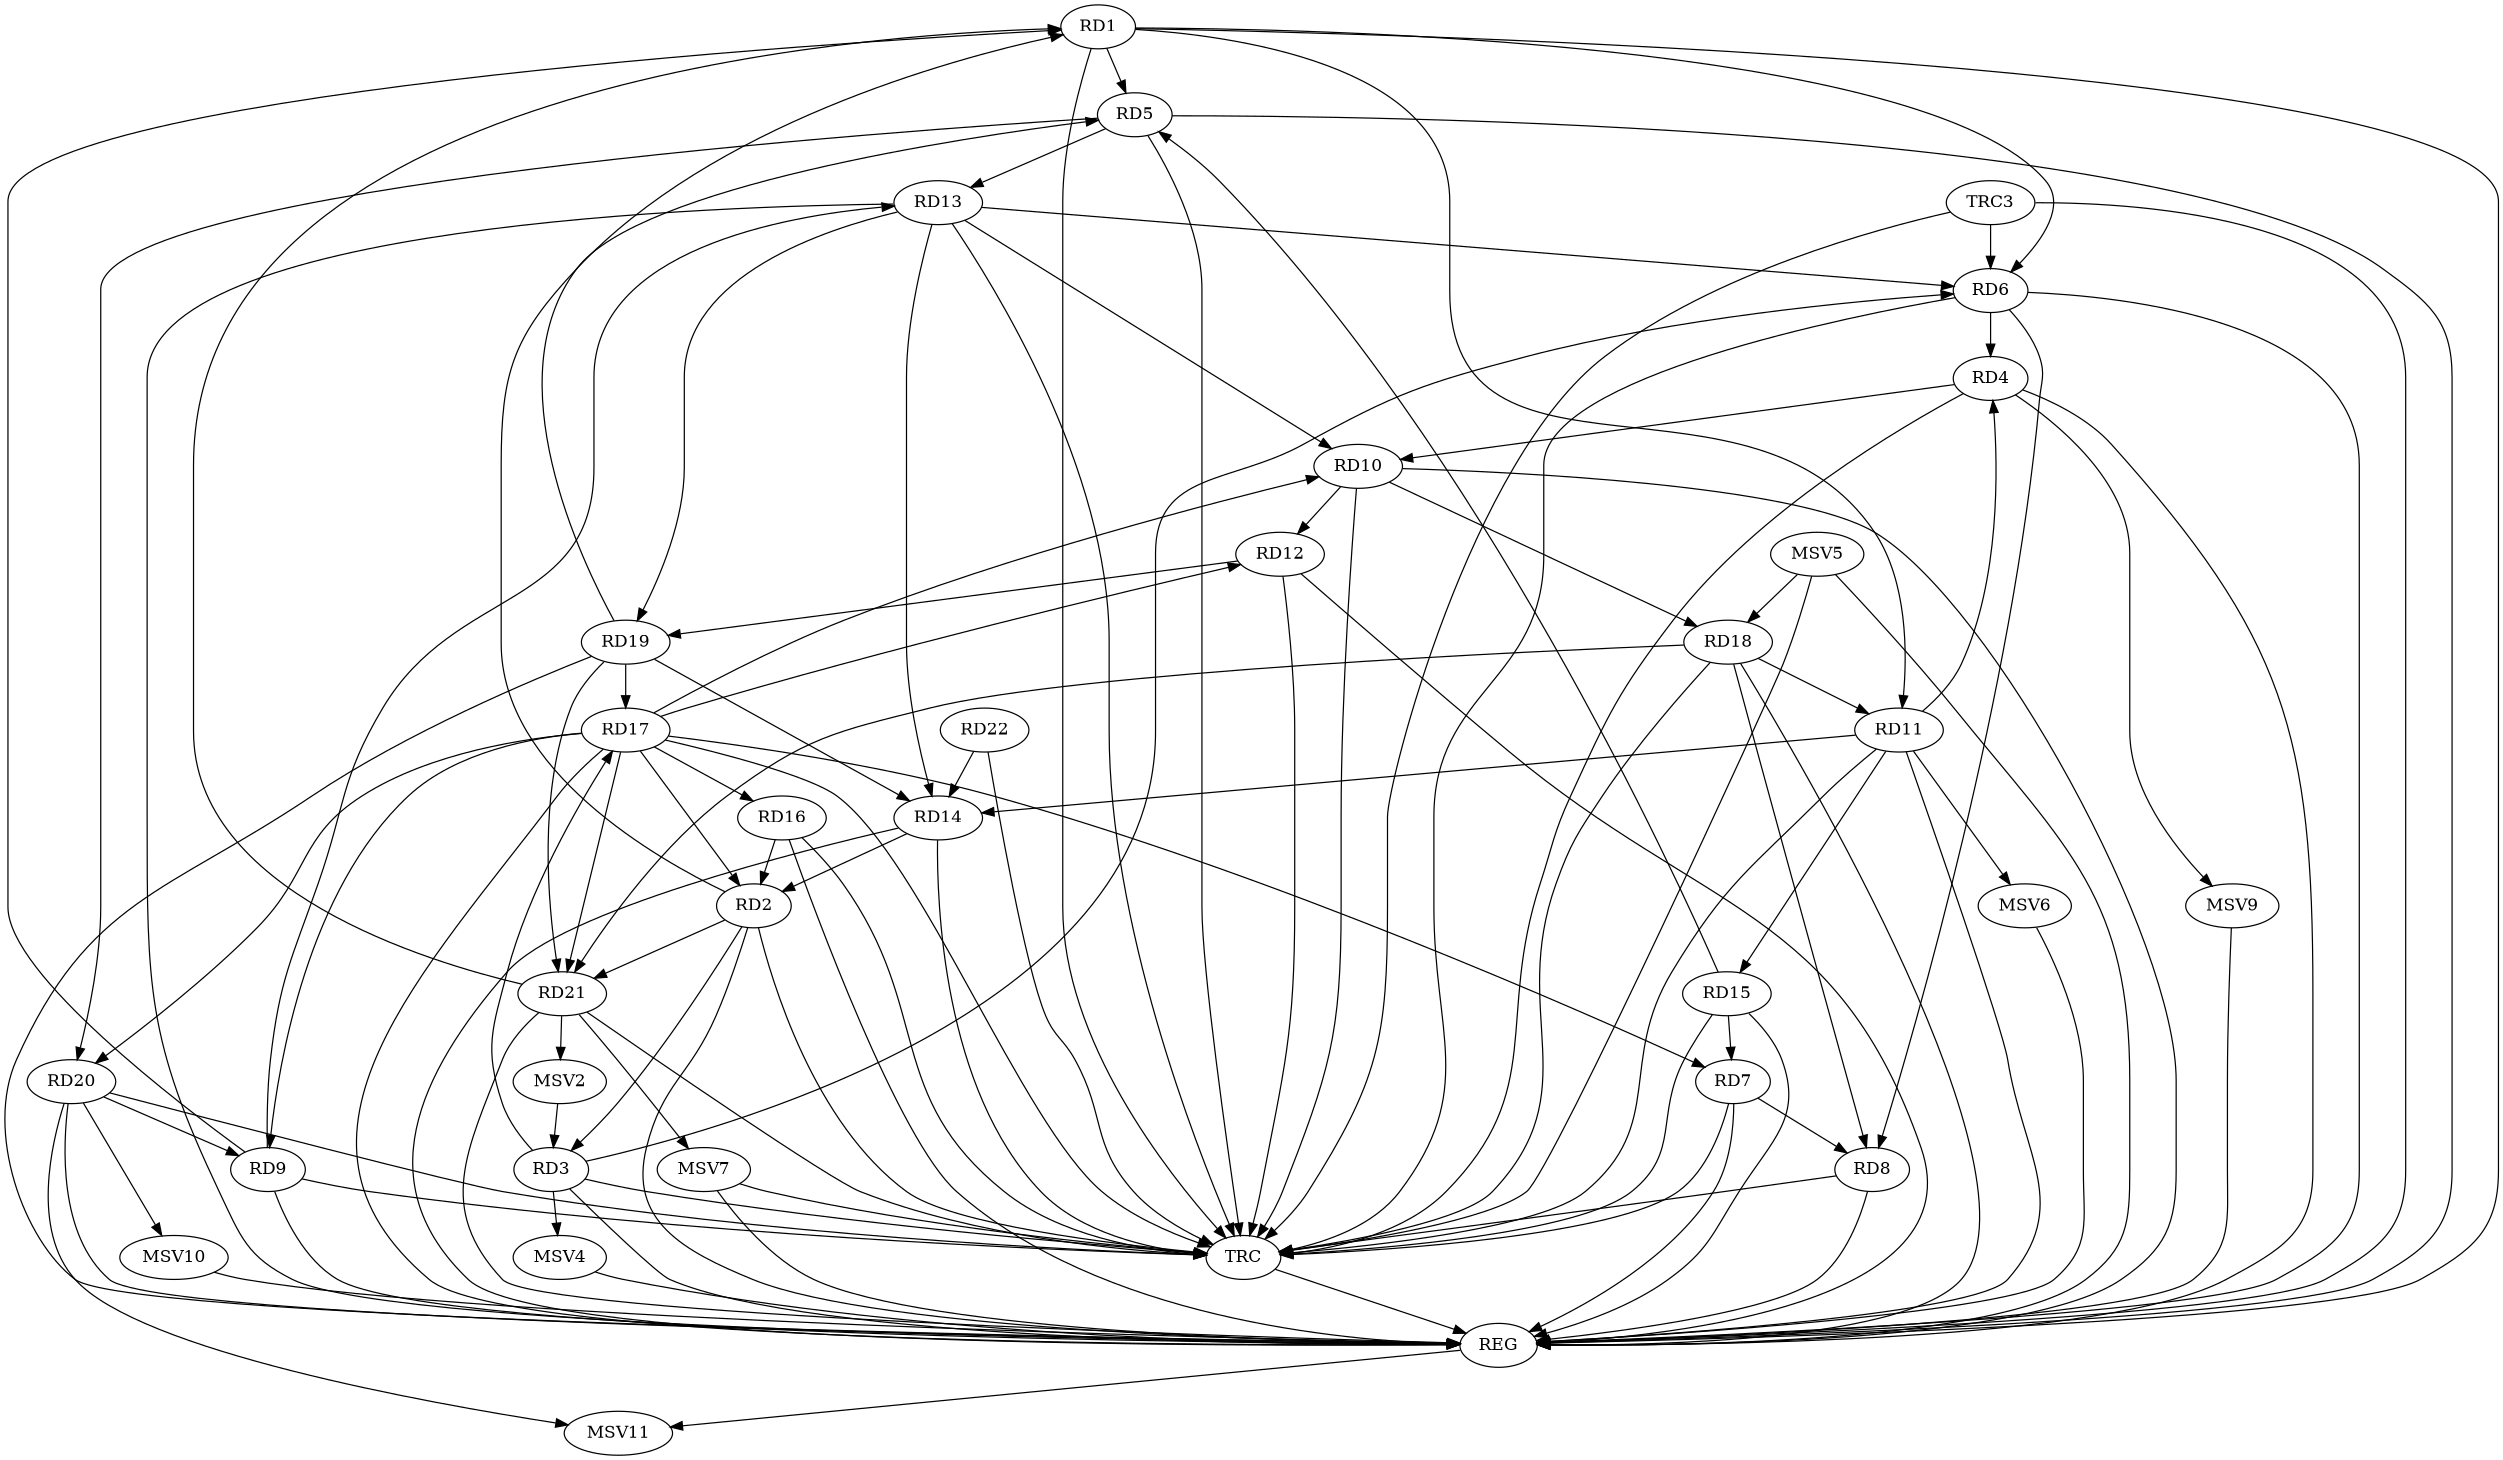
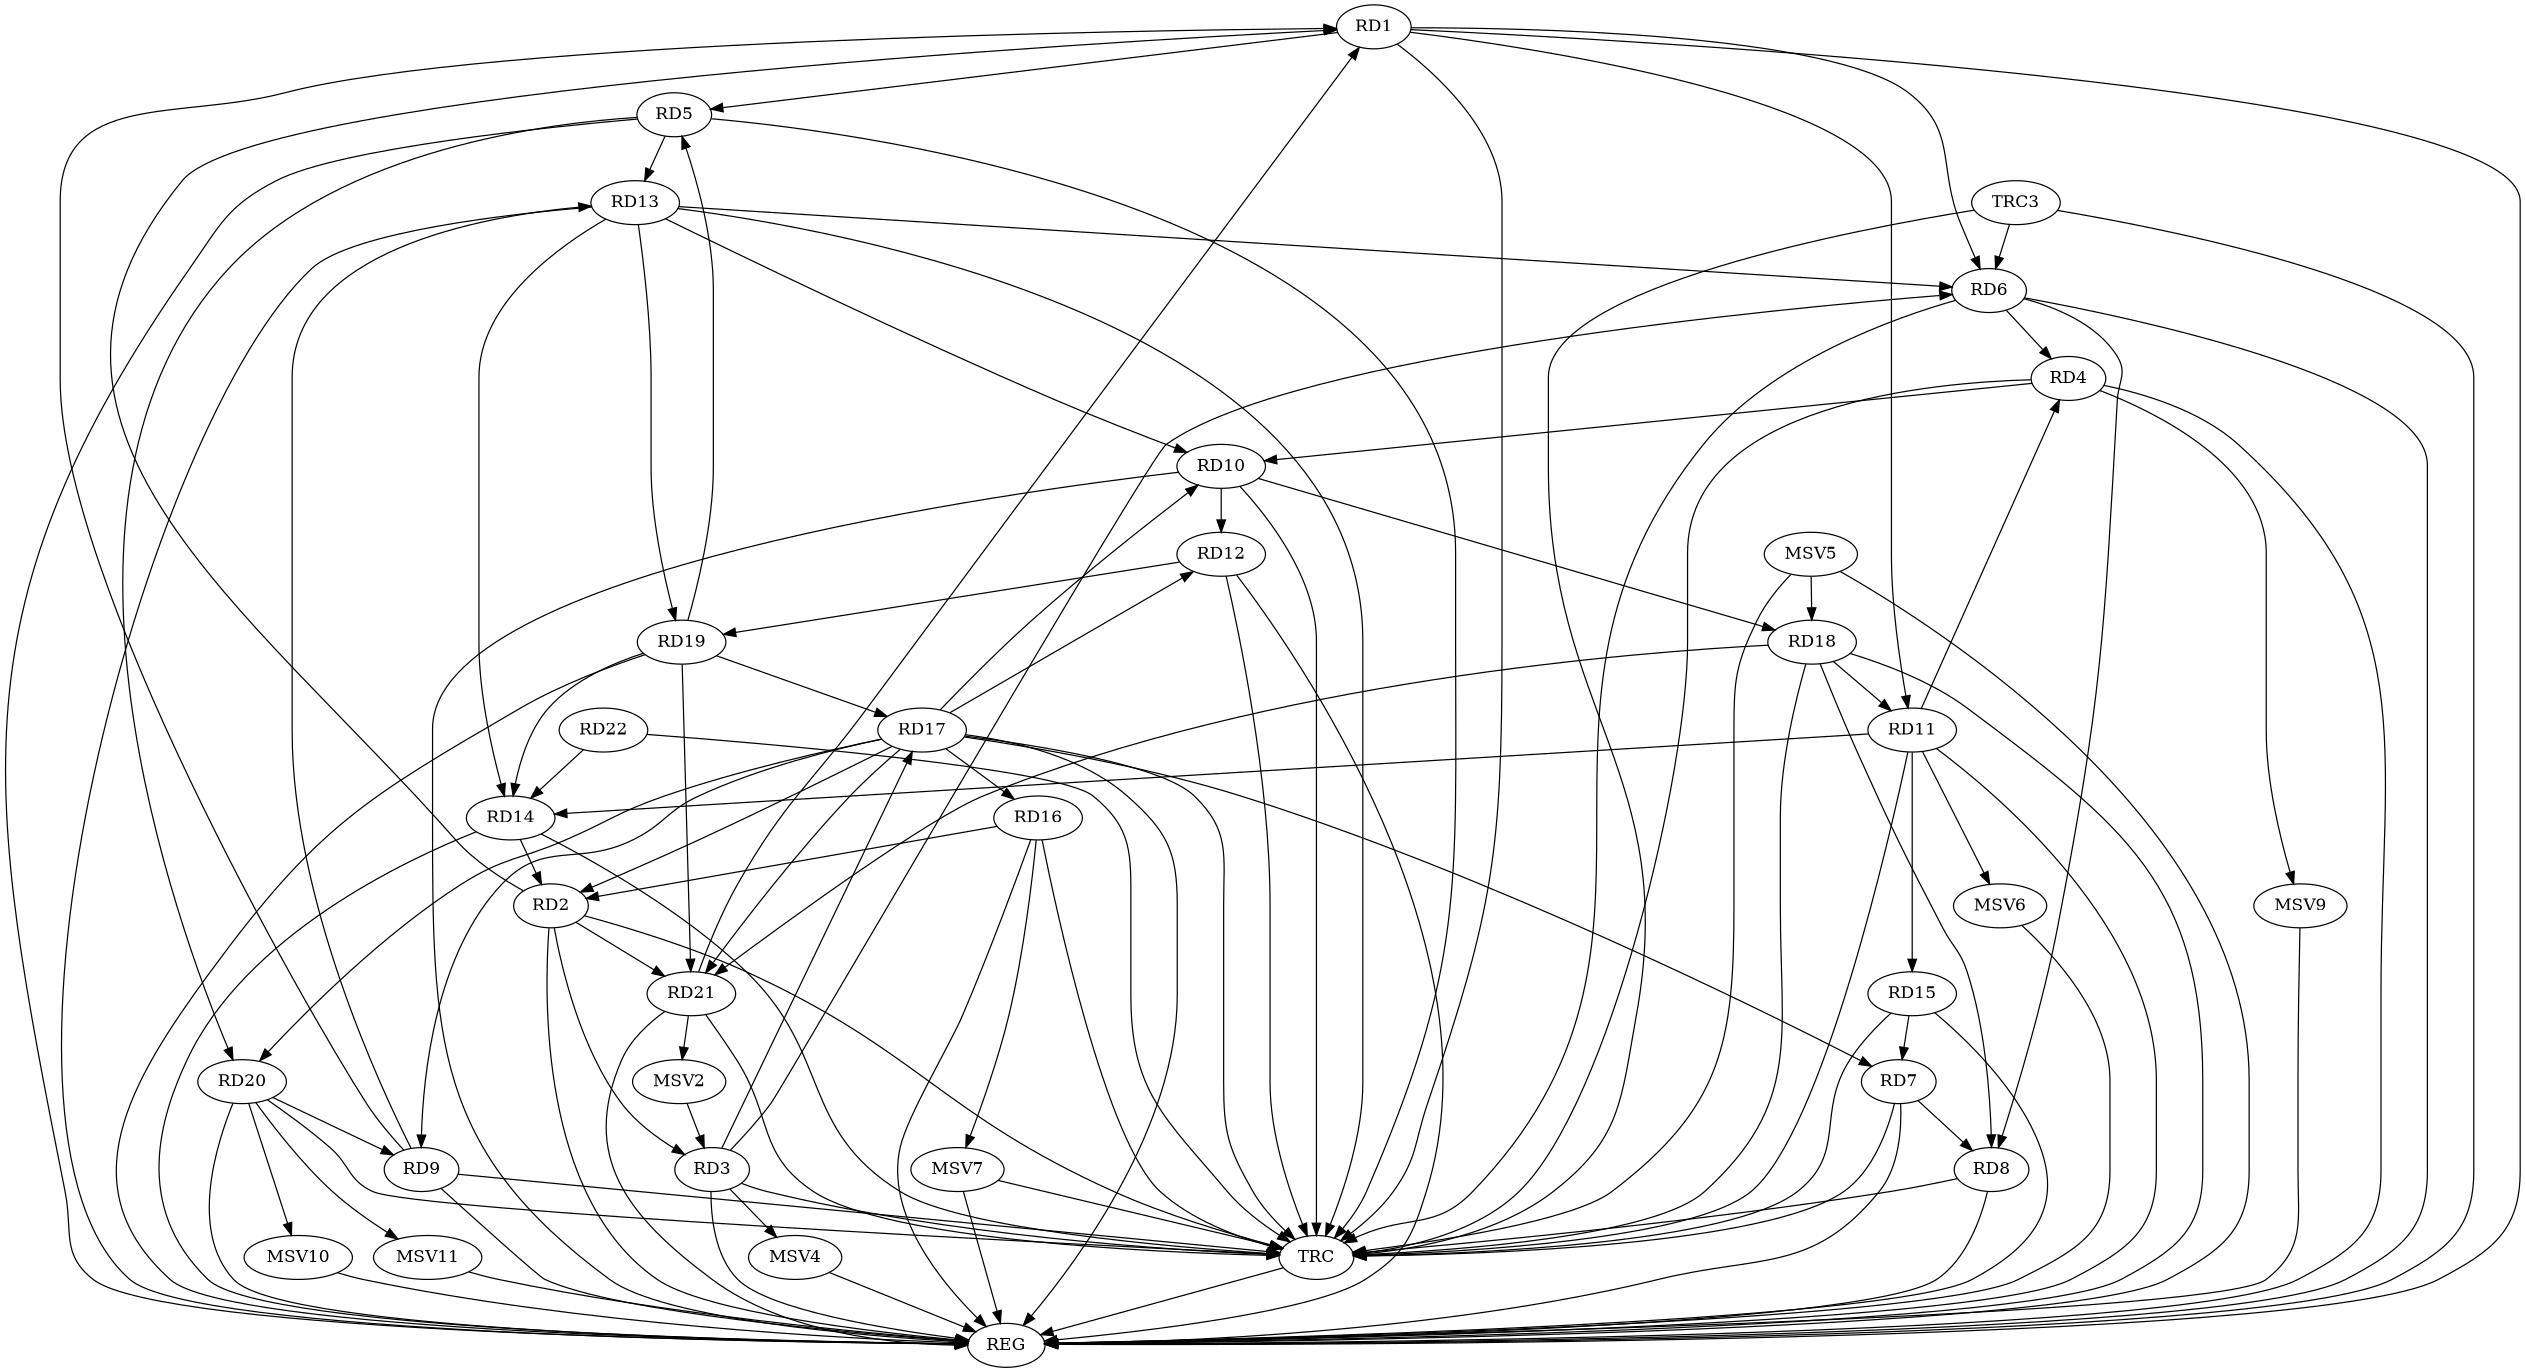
(1497, 549) -> none
(628, 1073) -> (1014, 990)
(1071, 1388) -> (711, 1314)
